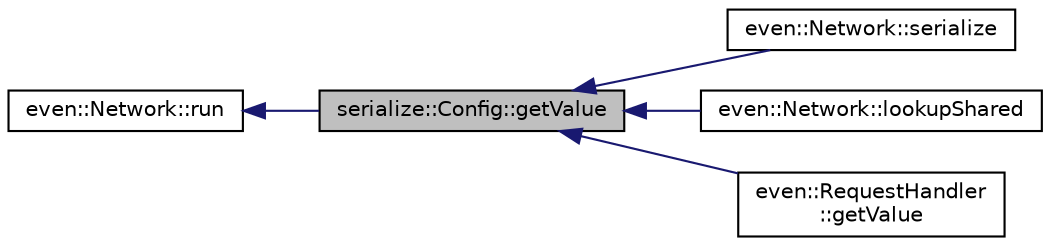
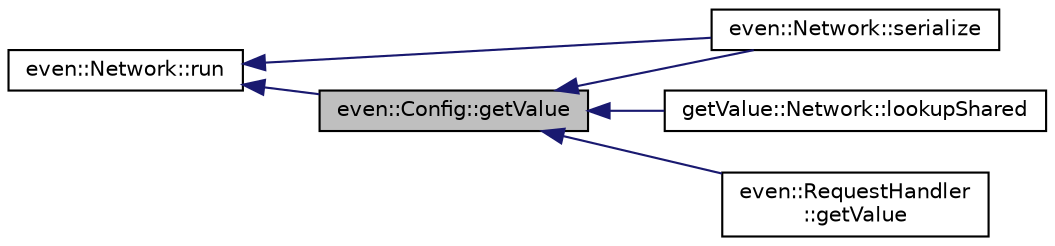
none -> (488, 50)
(472, 111) -> (454, 111)
(871, 111) -> (855, 111)
